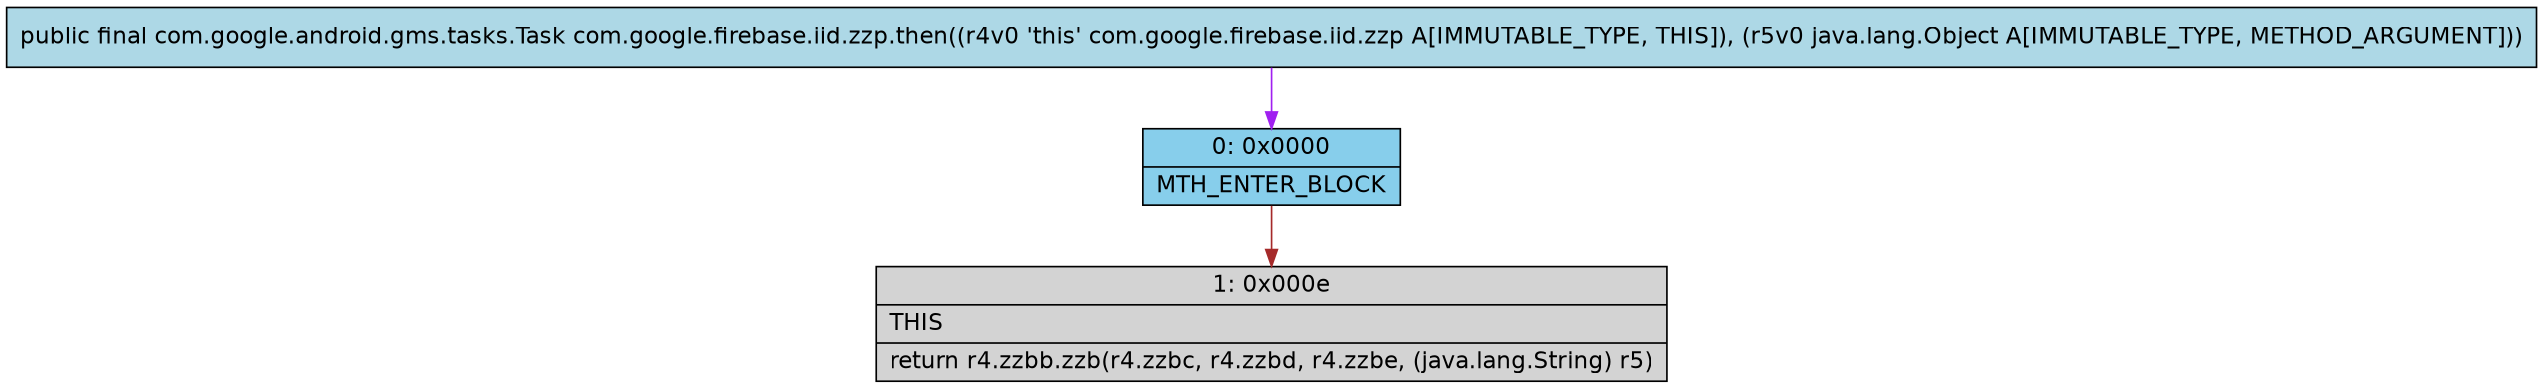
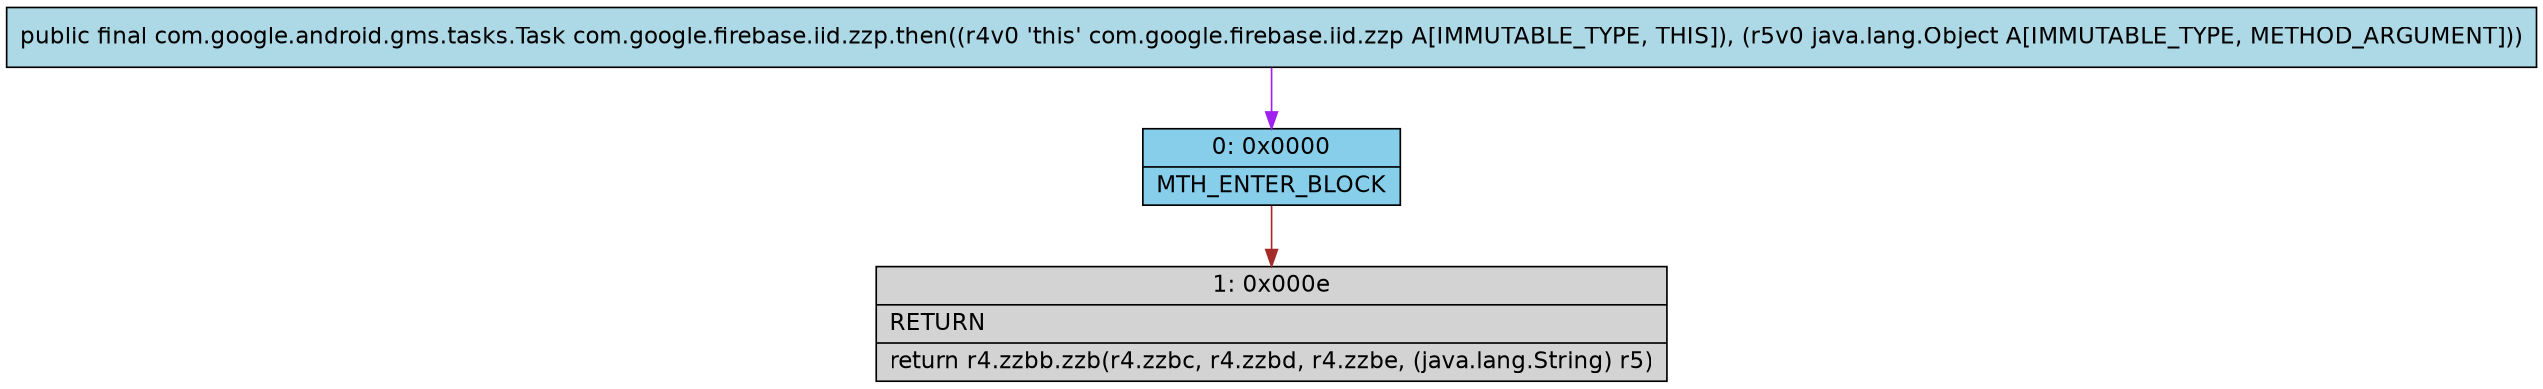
(917, 323) -> (938, 323)
